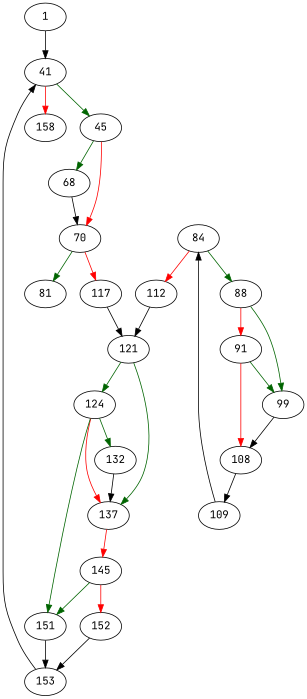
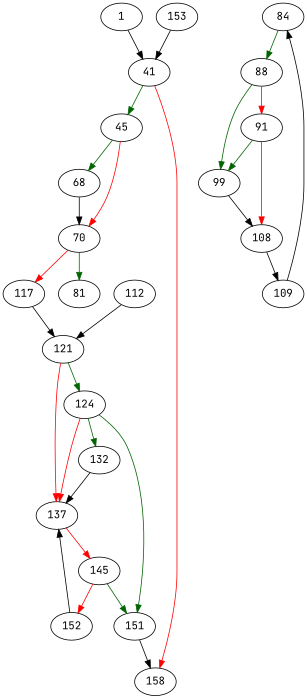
(180, 263) -> none
(149, 433) -> (55, 428)
(45, 650) -> (144, 650)
(76, 651) -> (65, 575)
